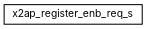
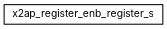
(73, 14) -> (83, 14)
